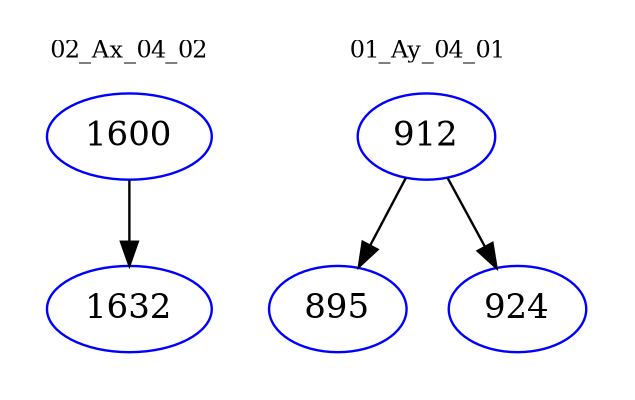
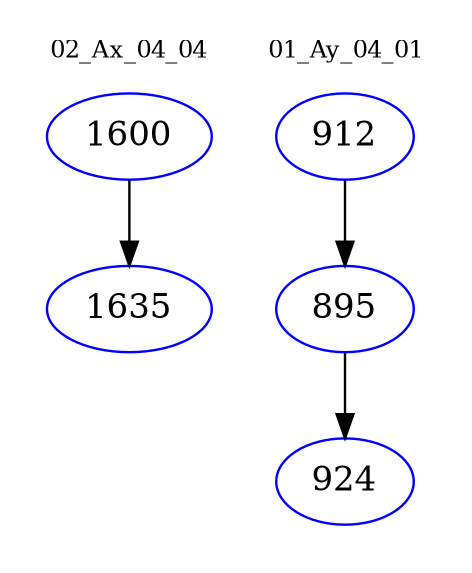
(129, 52) -> (129, 52)
(466, 212) -> (345, 384)
(129, 309) -> (129, 309)
